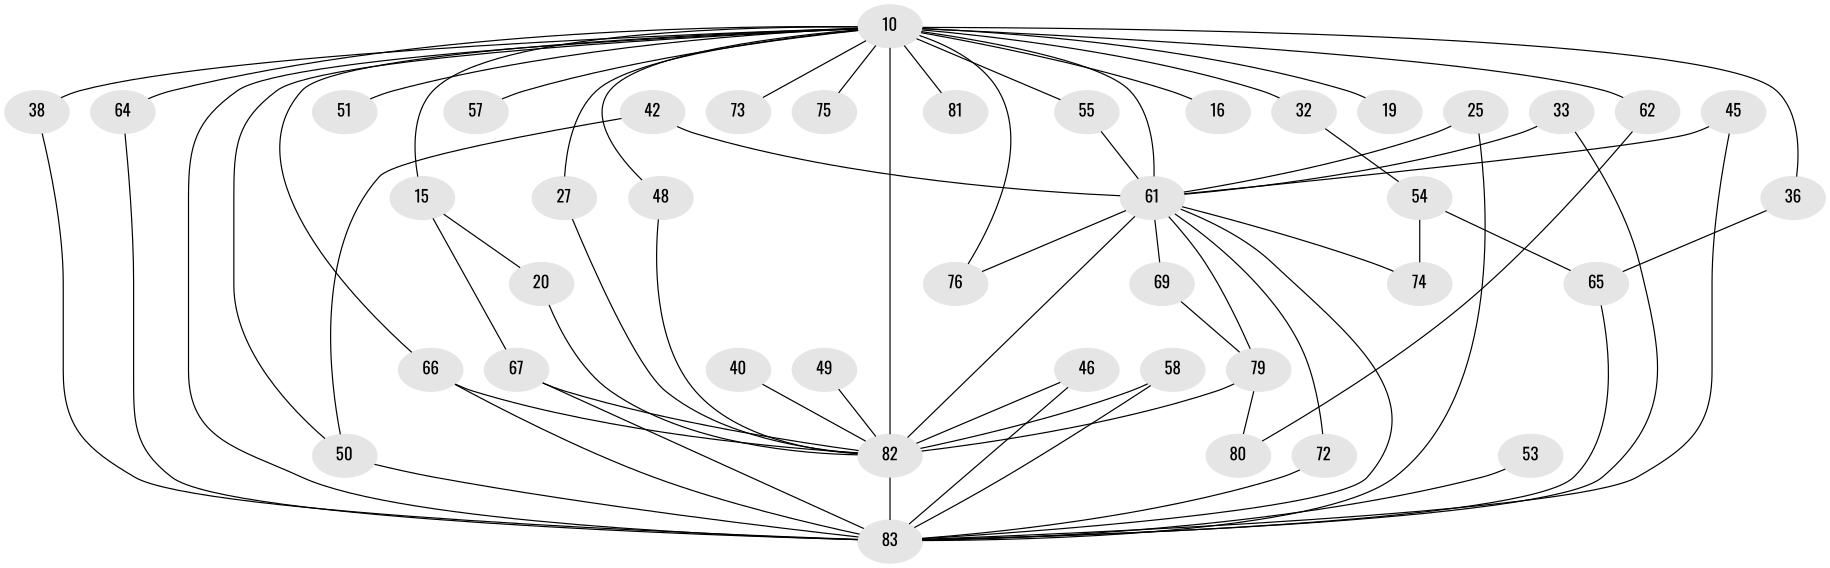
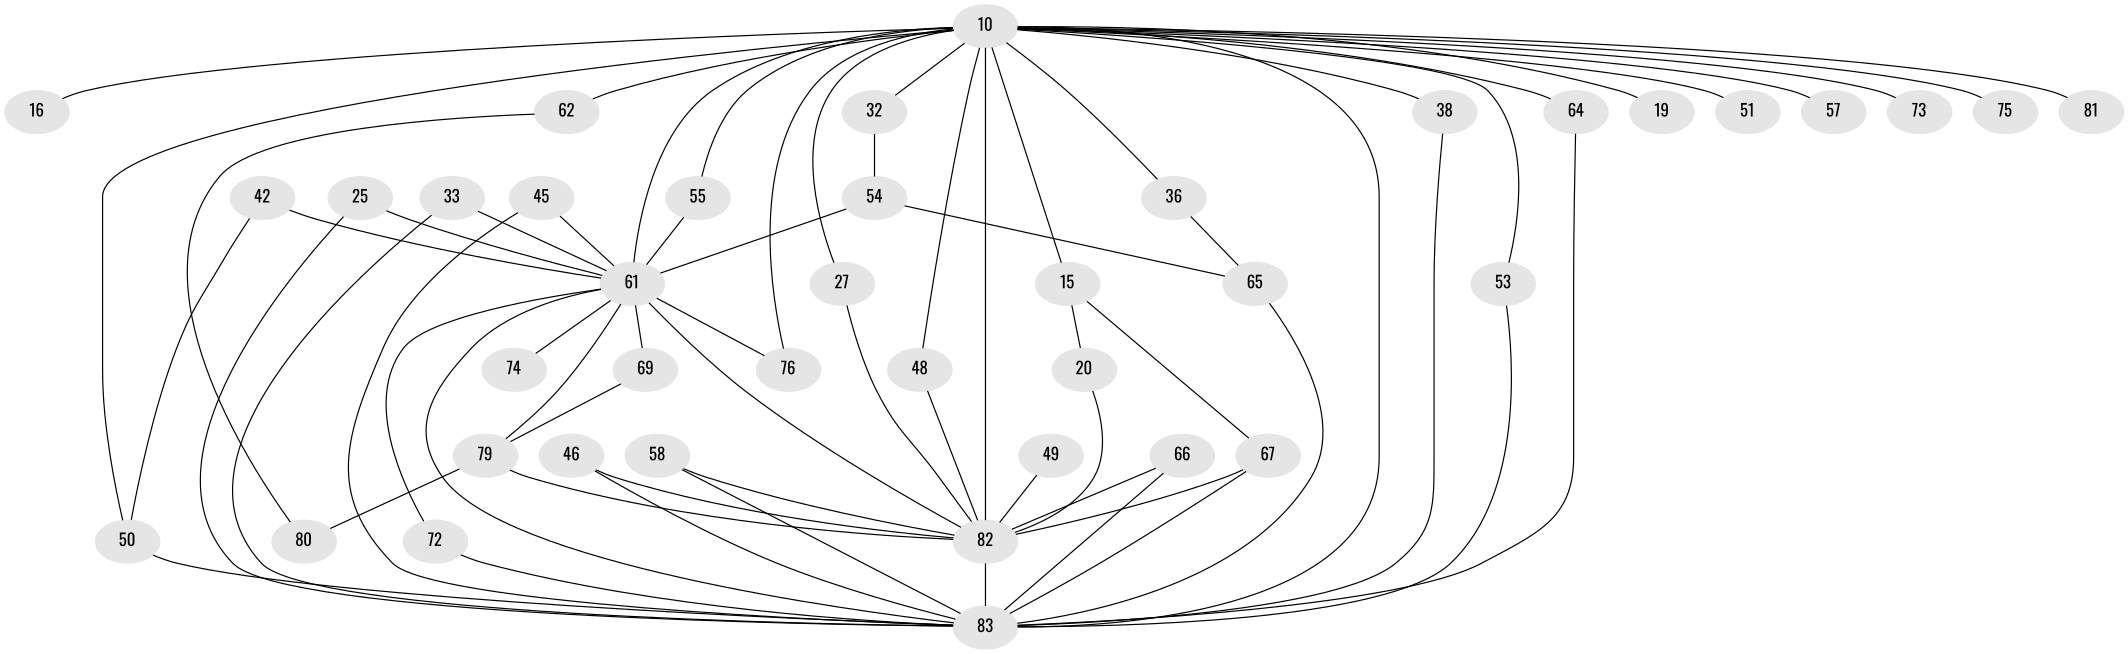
(299, 96) -> (1487, 90)
(1420, 241) -> (753, 241)
(739, 370) -> none
